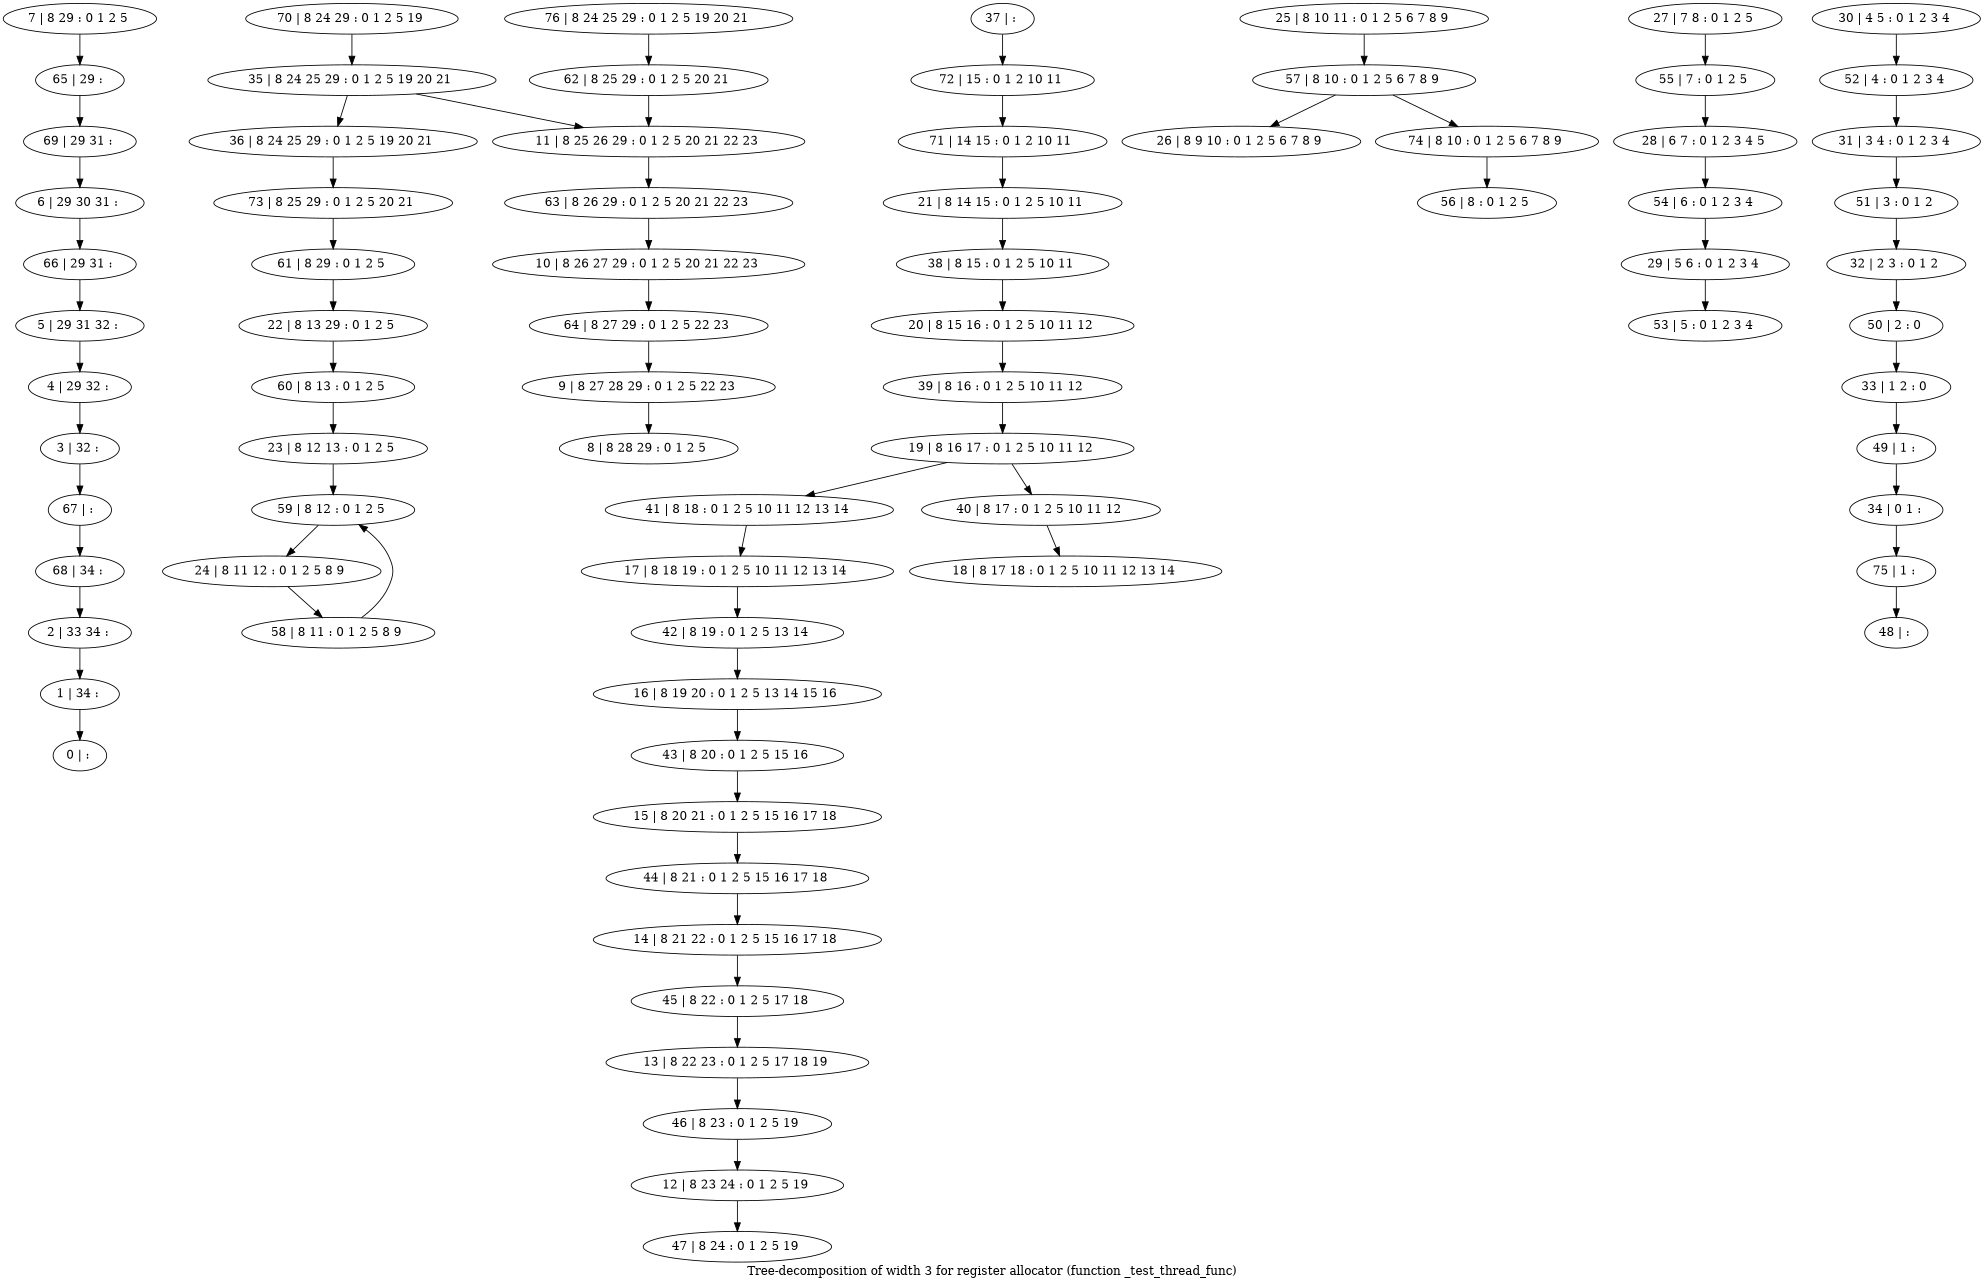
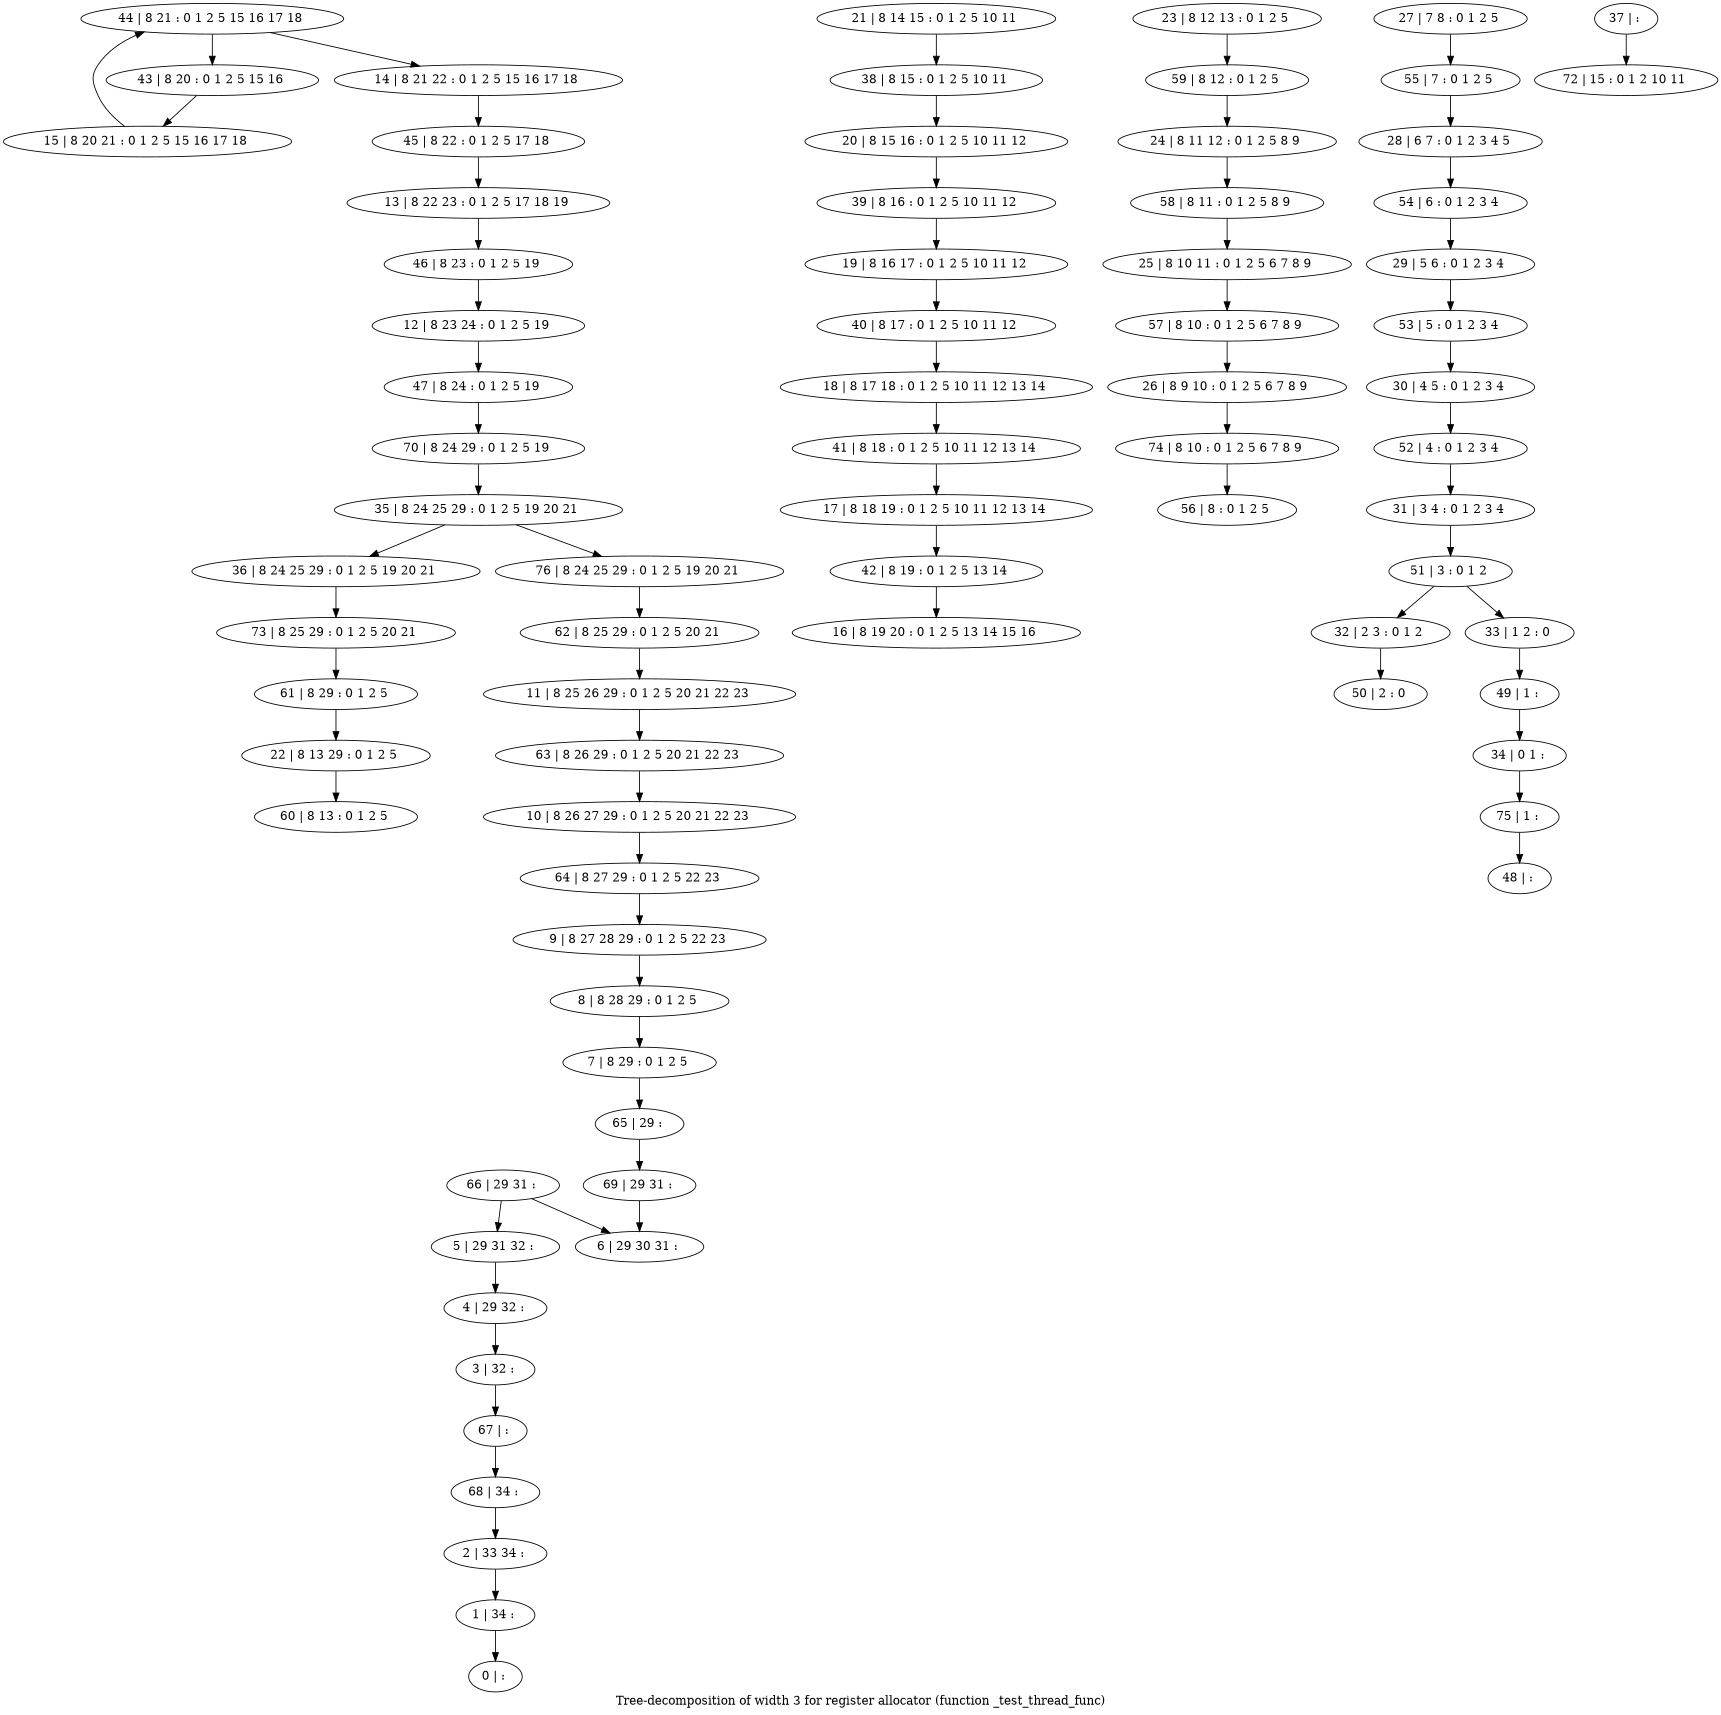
(1422, 109) -> (1227, 414)
(496, 110) -> (555, 539)
(1003, 142) -> none
(80, 229) -> (567, 1214)
none -> (1451, 352)
(1896, 352) -> (1482, 599)
(333, 414) -> none
none -> (478, 414)
(881, 478) -> (936, 414)
(393, 575) -> (1227, 229)
(737, 721) -> (212, 45)
none -> (640, 1028)
